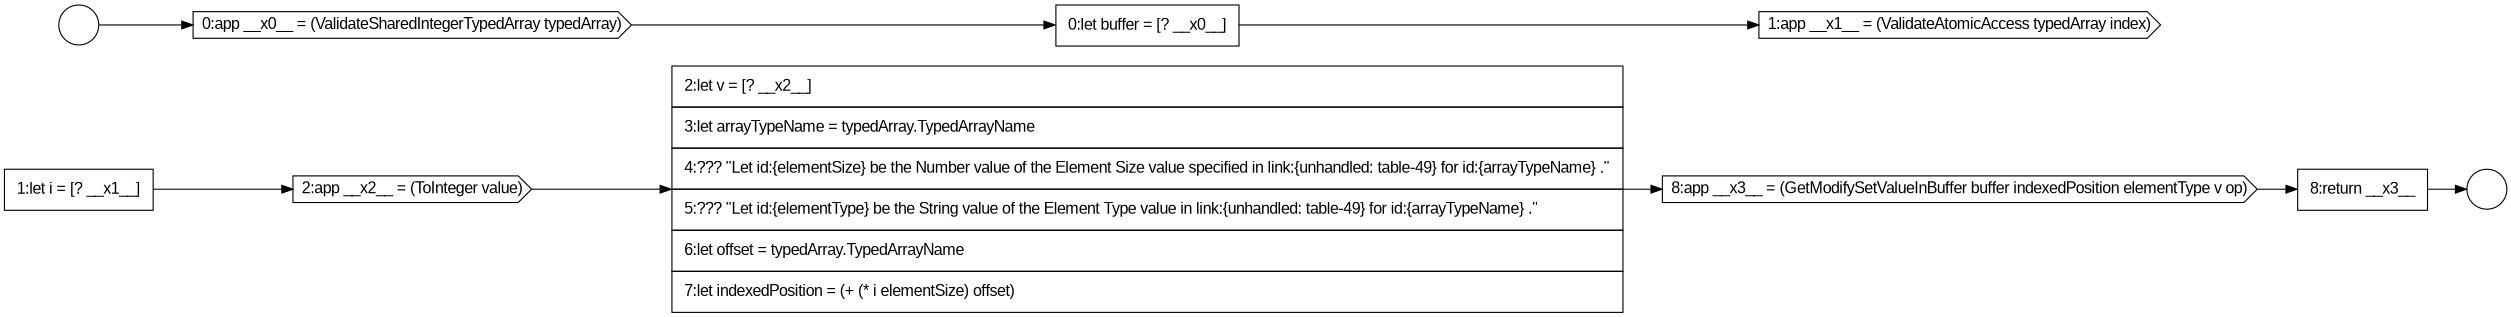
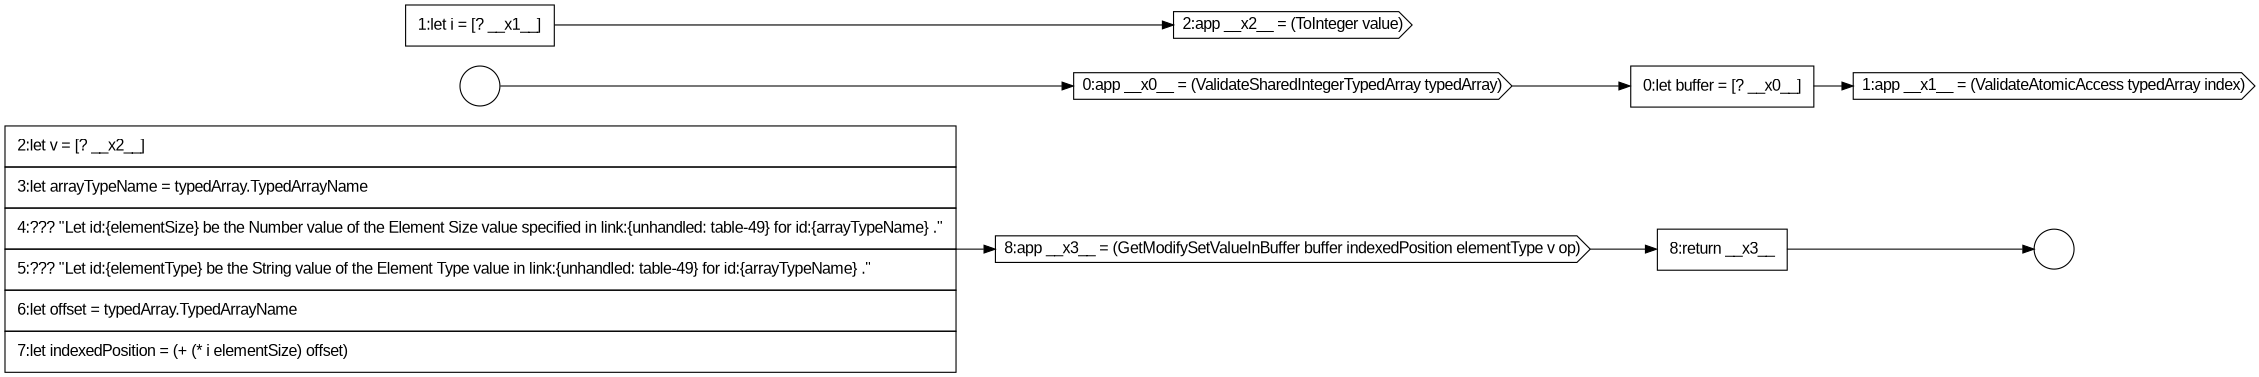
(596, 189) -> none
